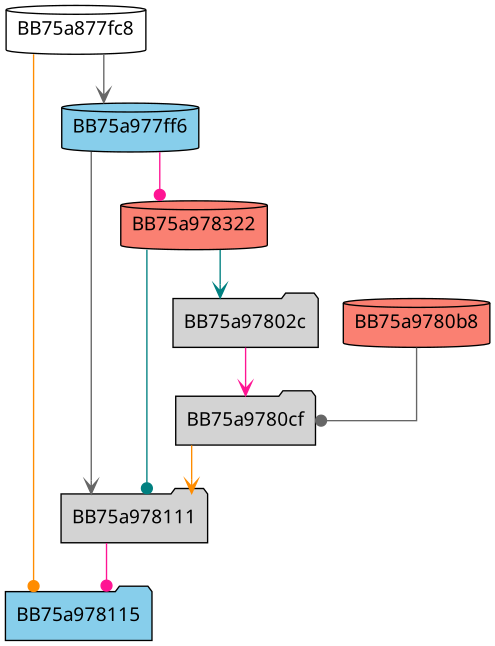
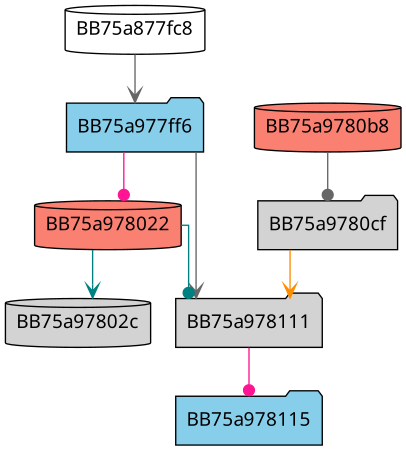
(130, 128) -> (135, 128)
(194, 225) -> (108, 225)
(34, 317) -> none
(246, 323) -> (78, 323)
(246, 365) -> none
